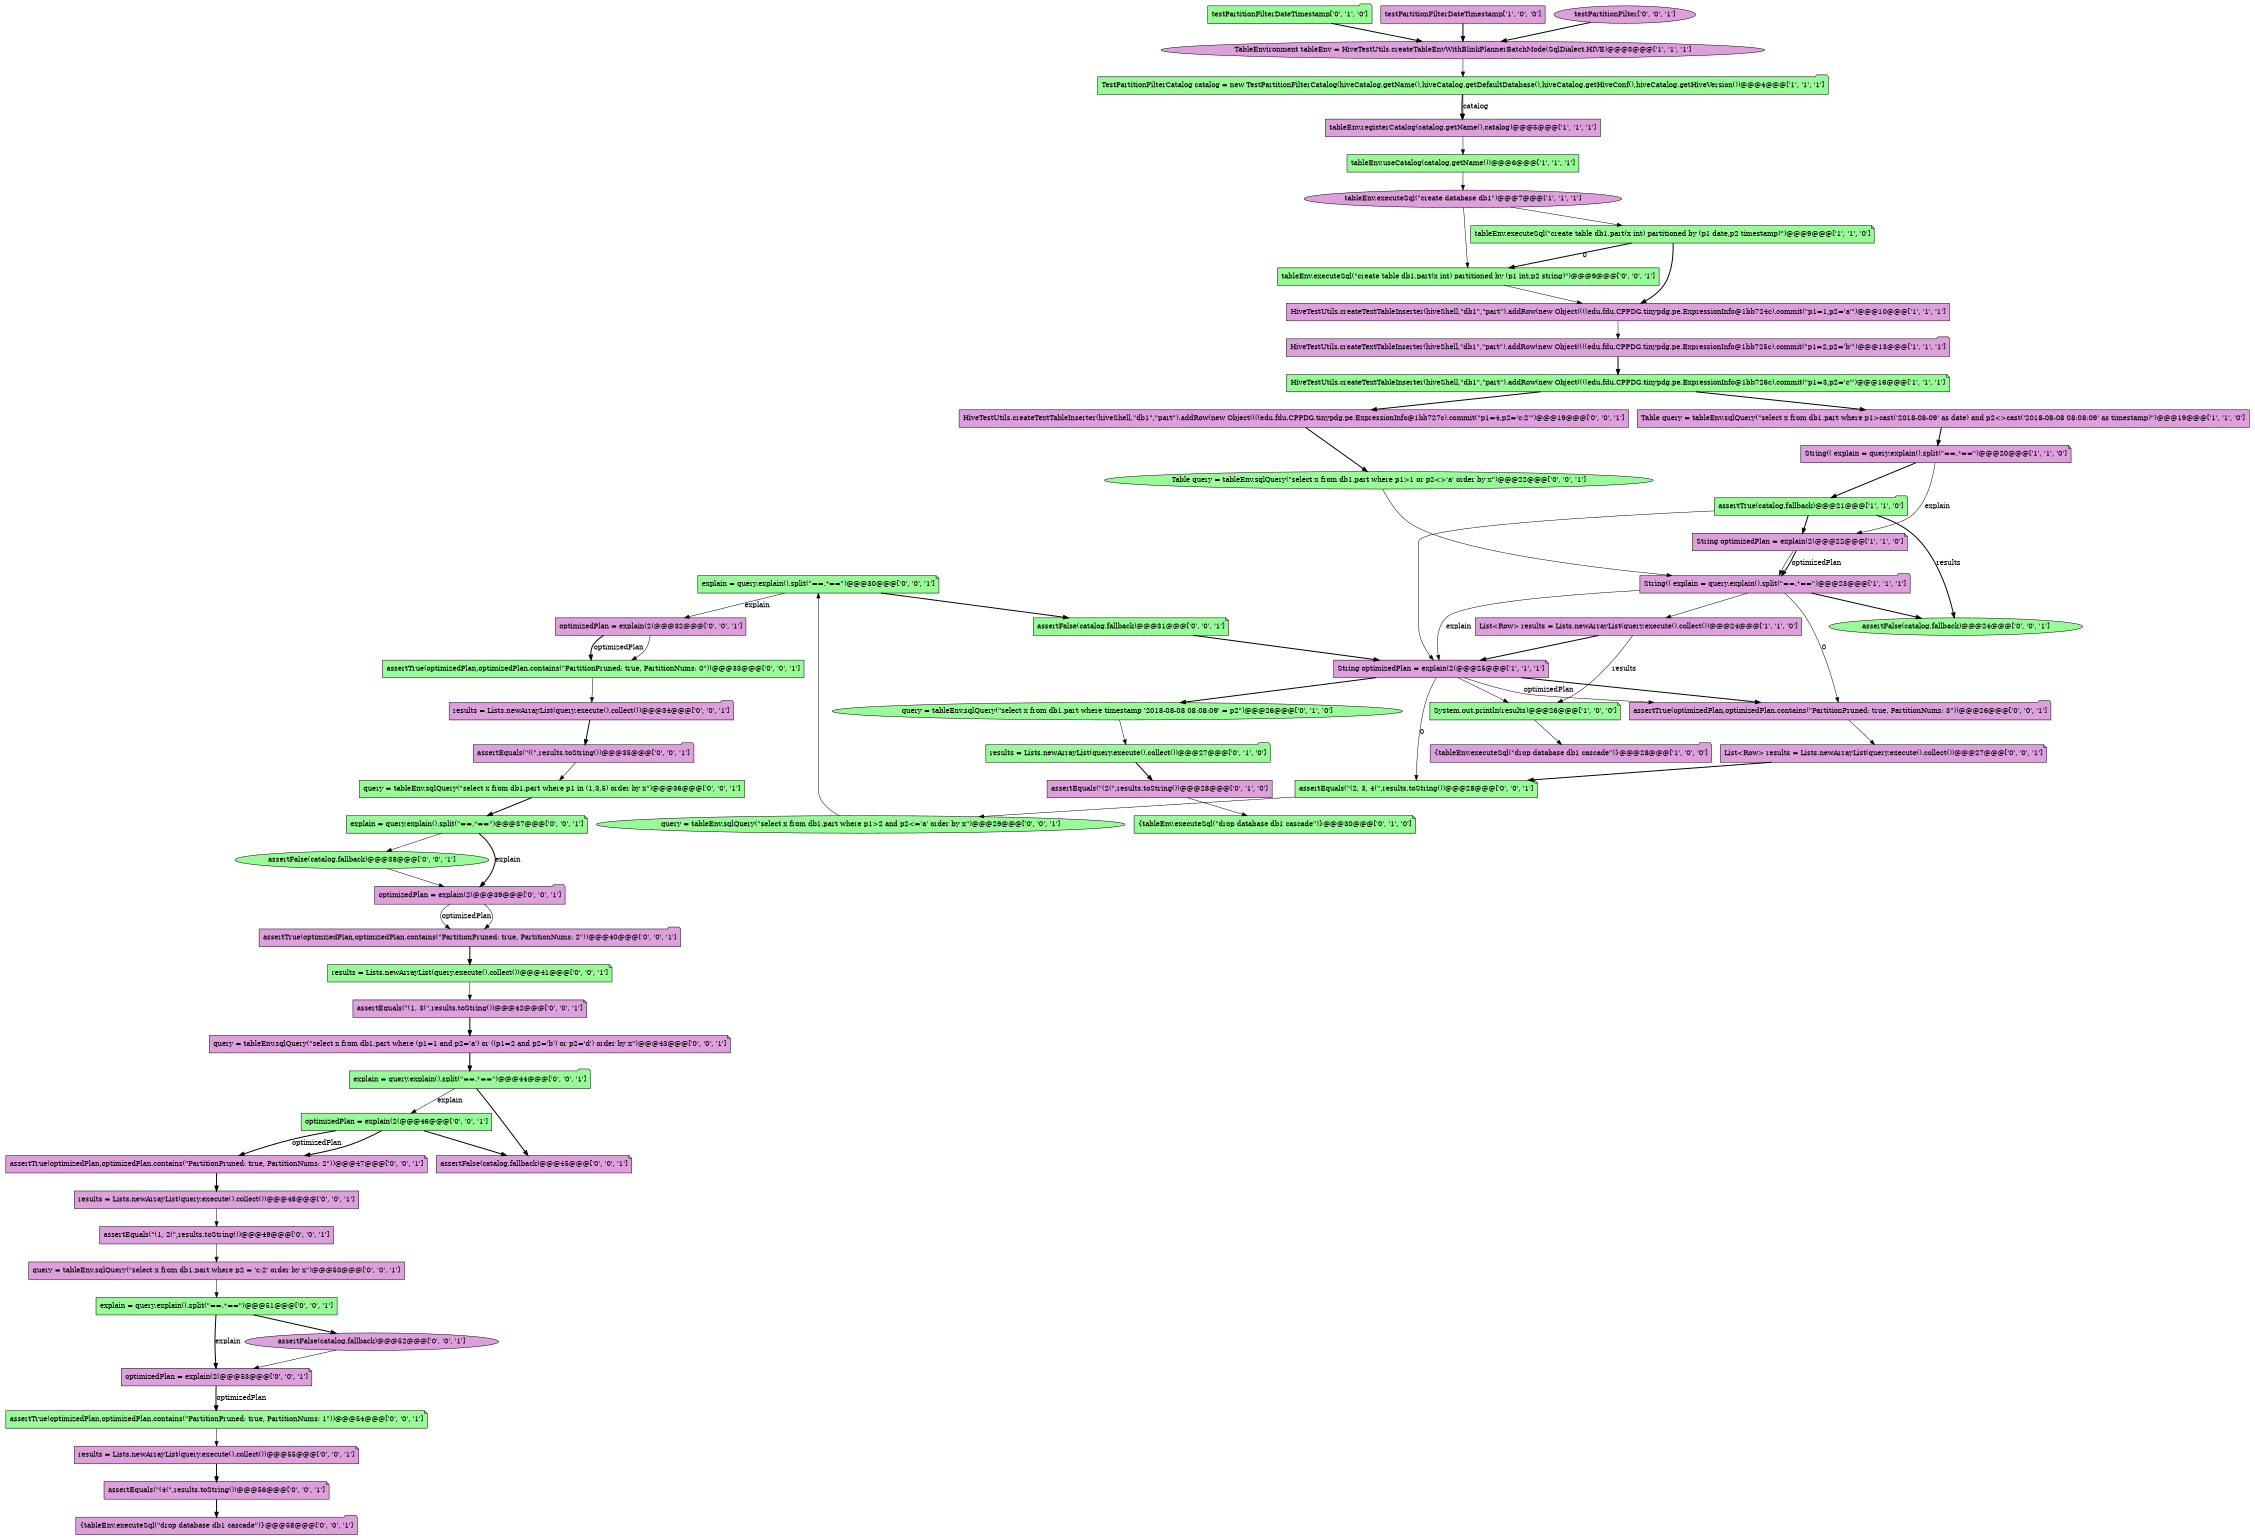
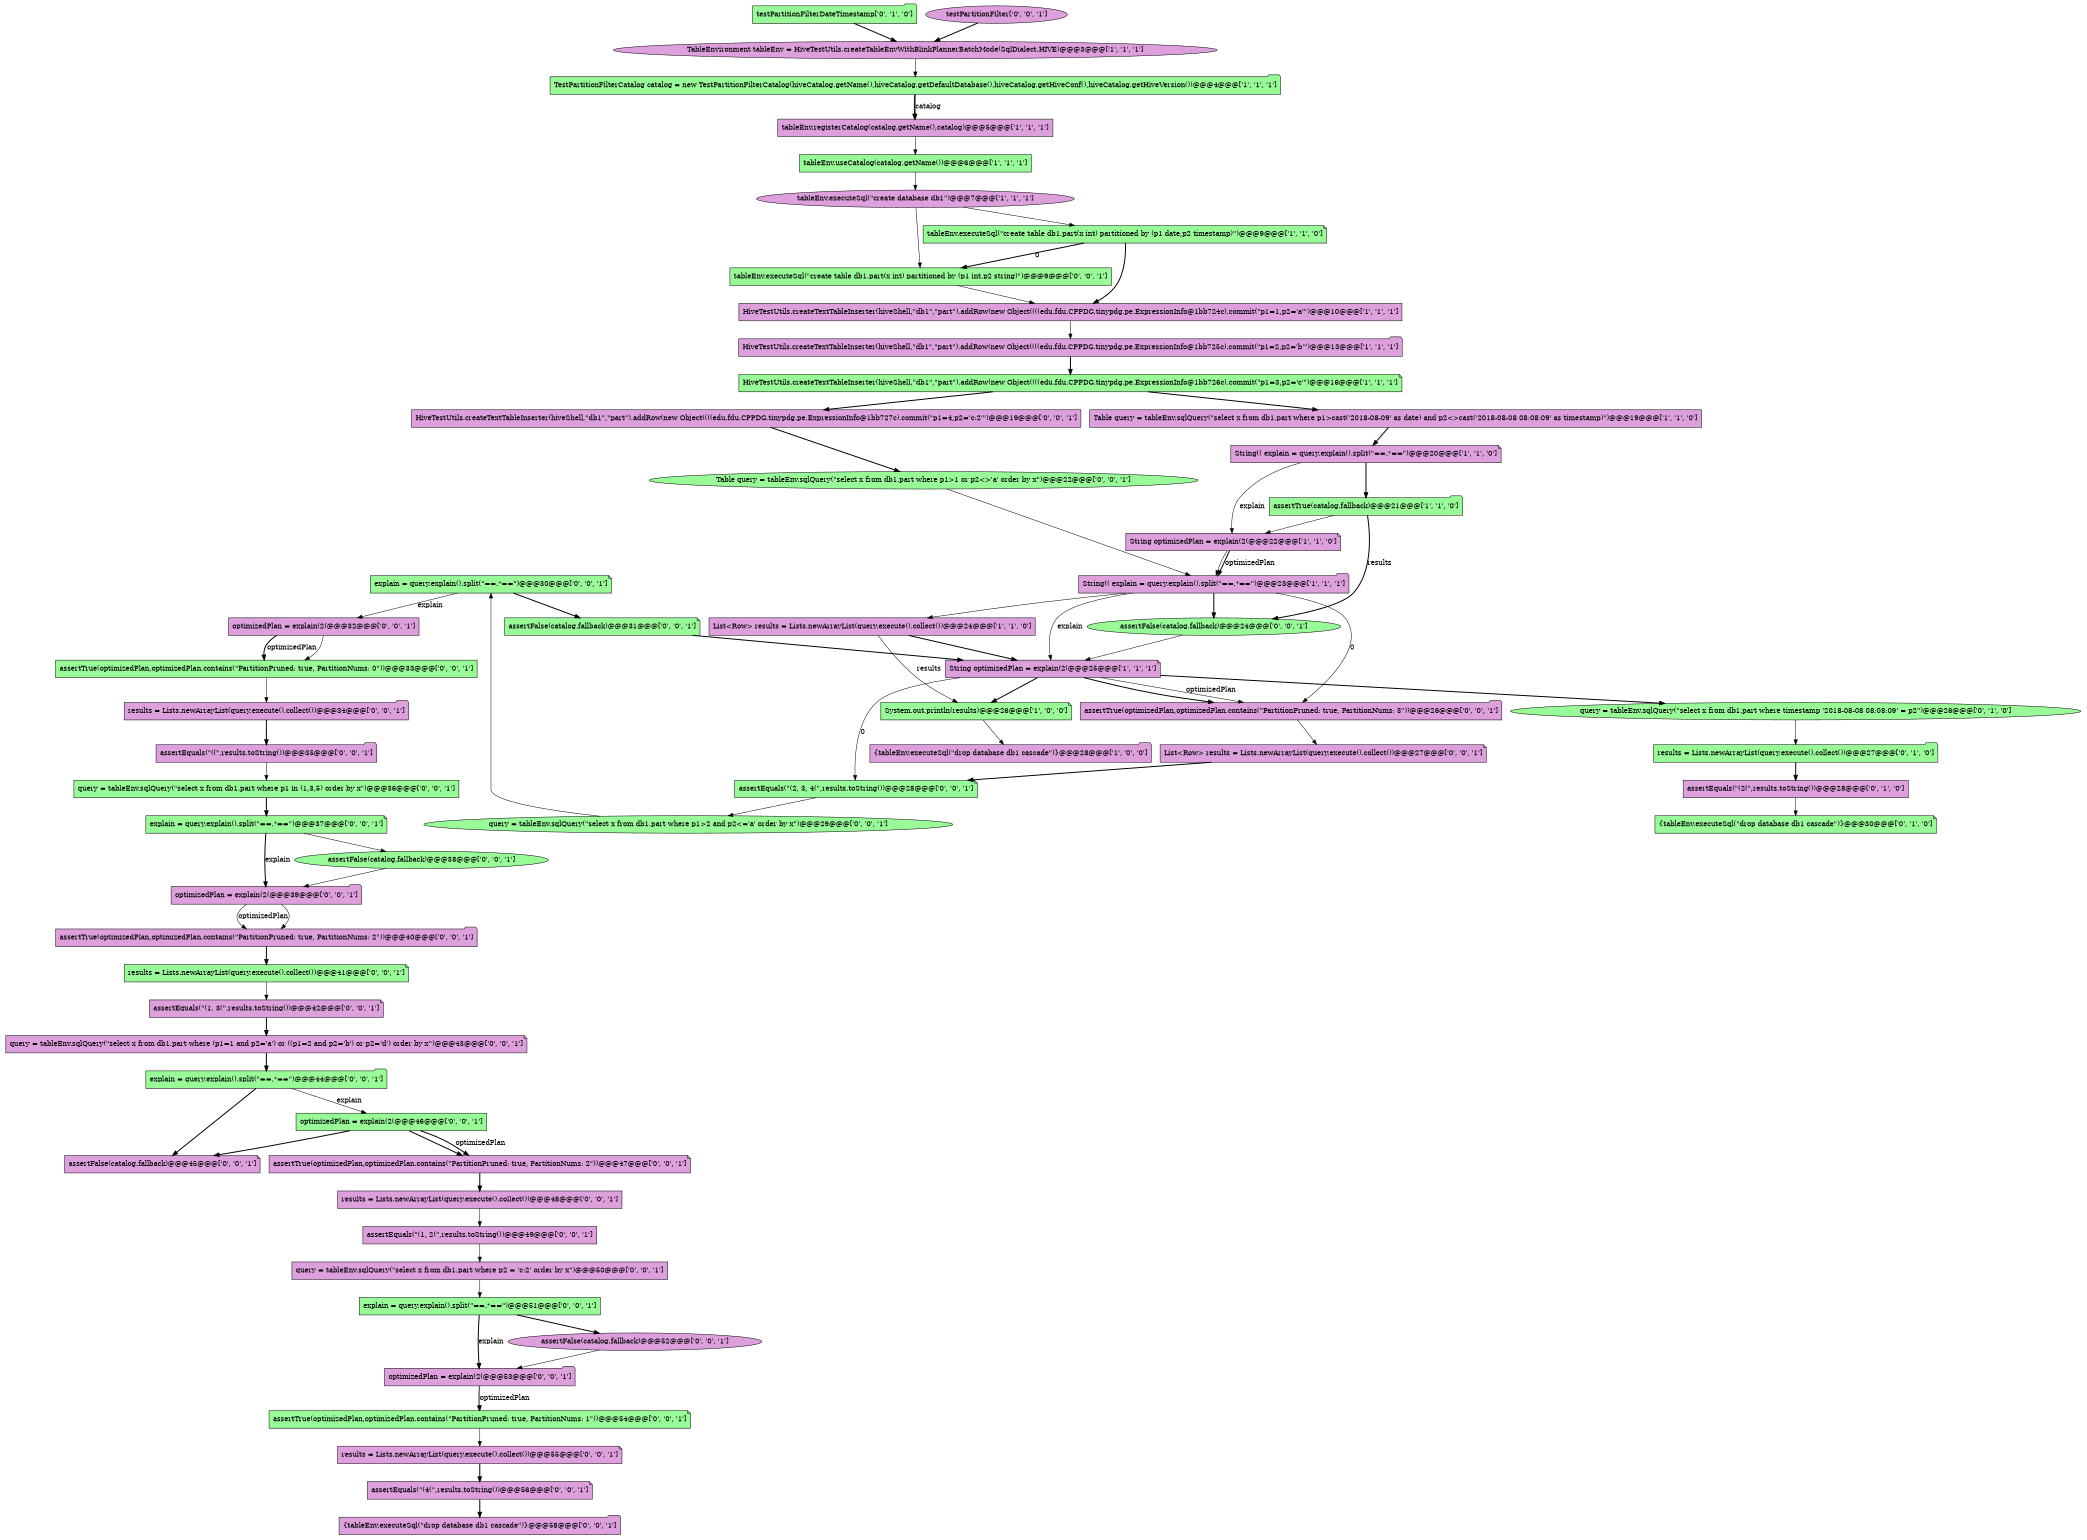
(1463, 15) -> none
(1806, 522) -> (1302, 524)
(1507, 524) -> (1136, 647)
(1481, 689) -> (1017, 689)
(217, 1377) -> (480, 1377)
